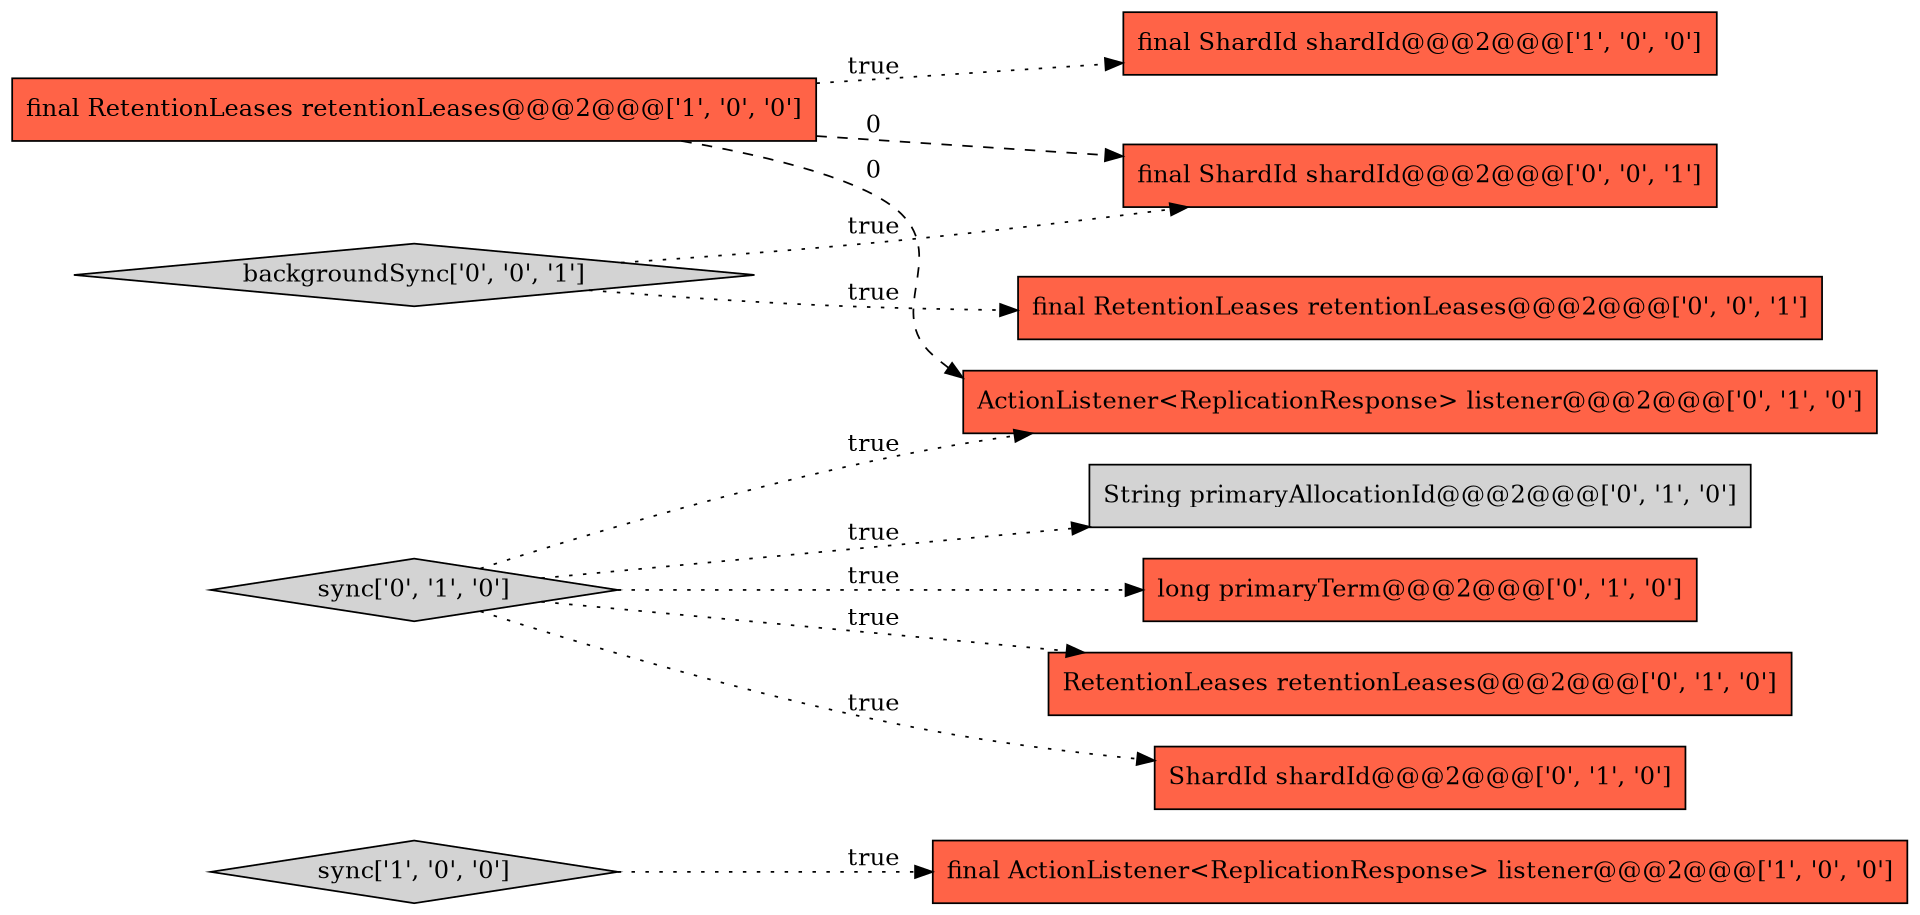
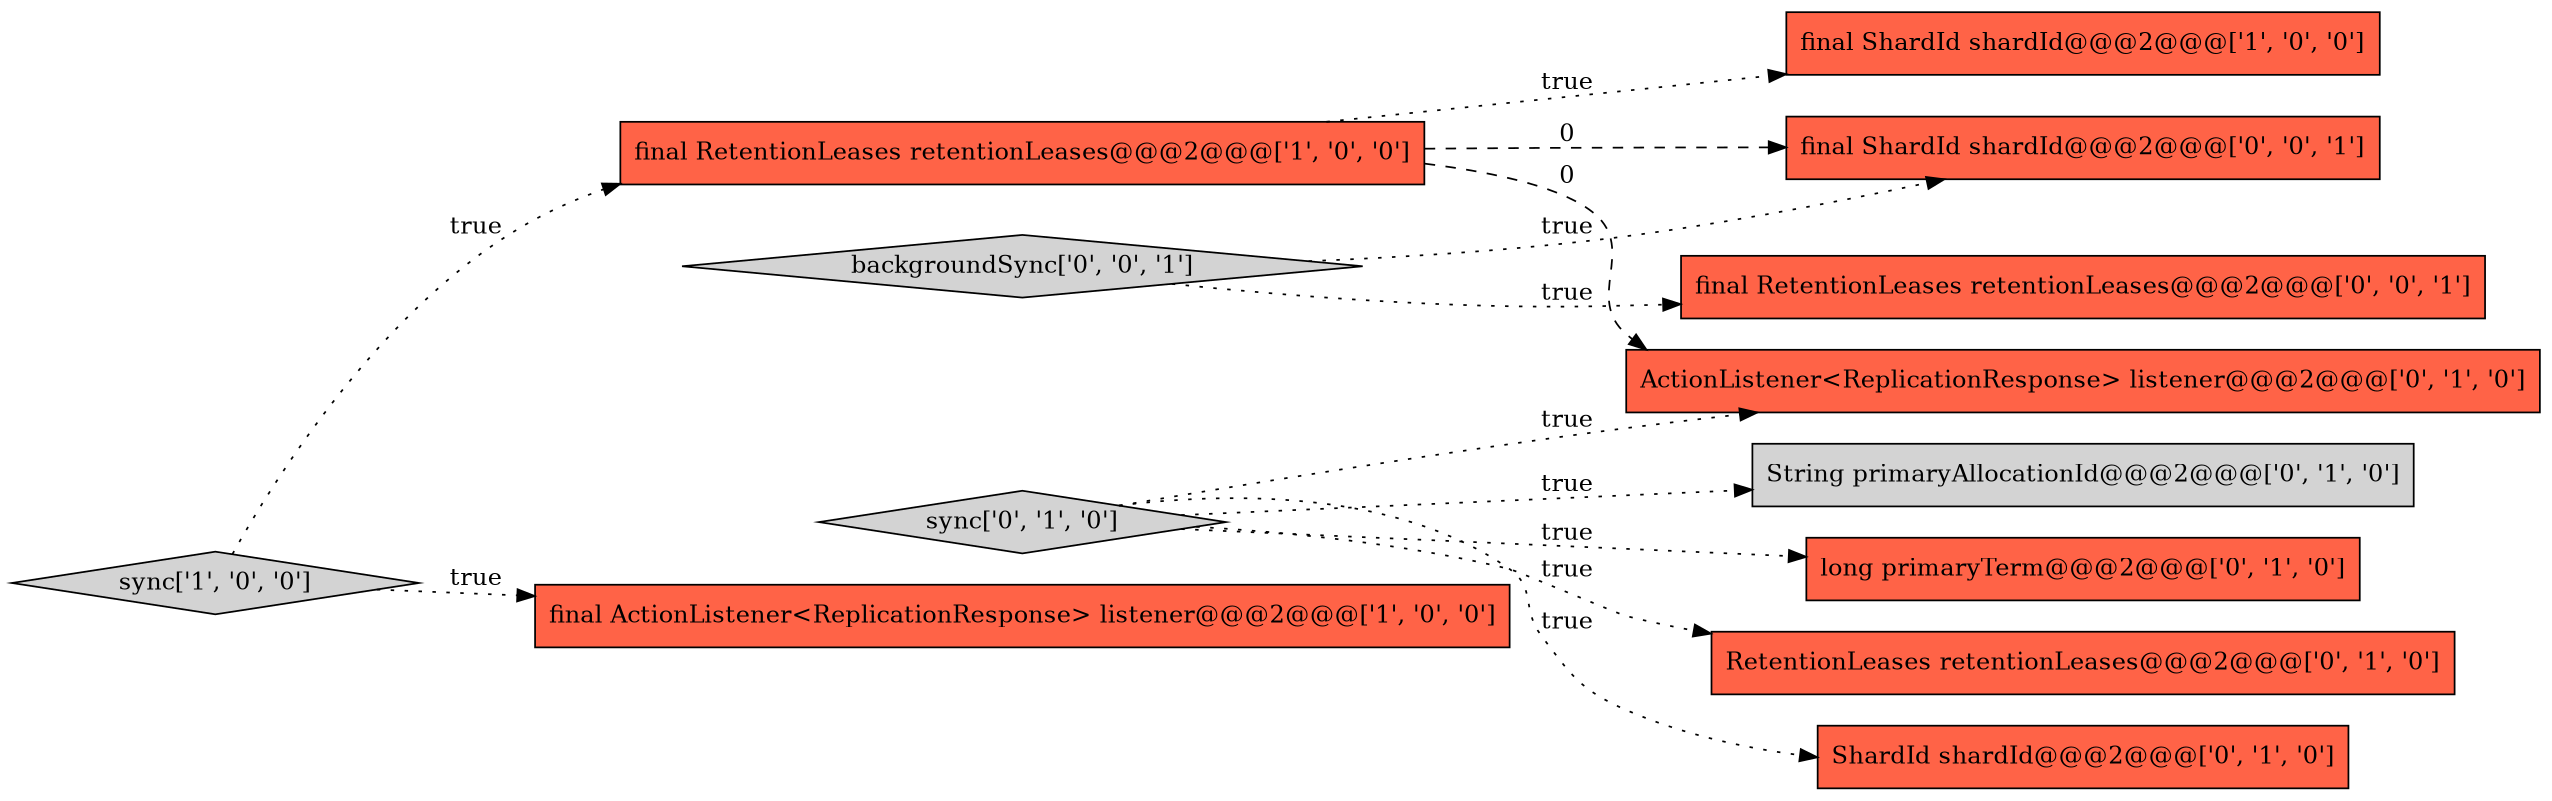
none -> (387, 339)
